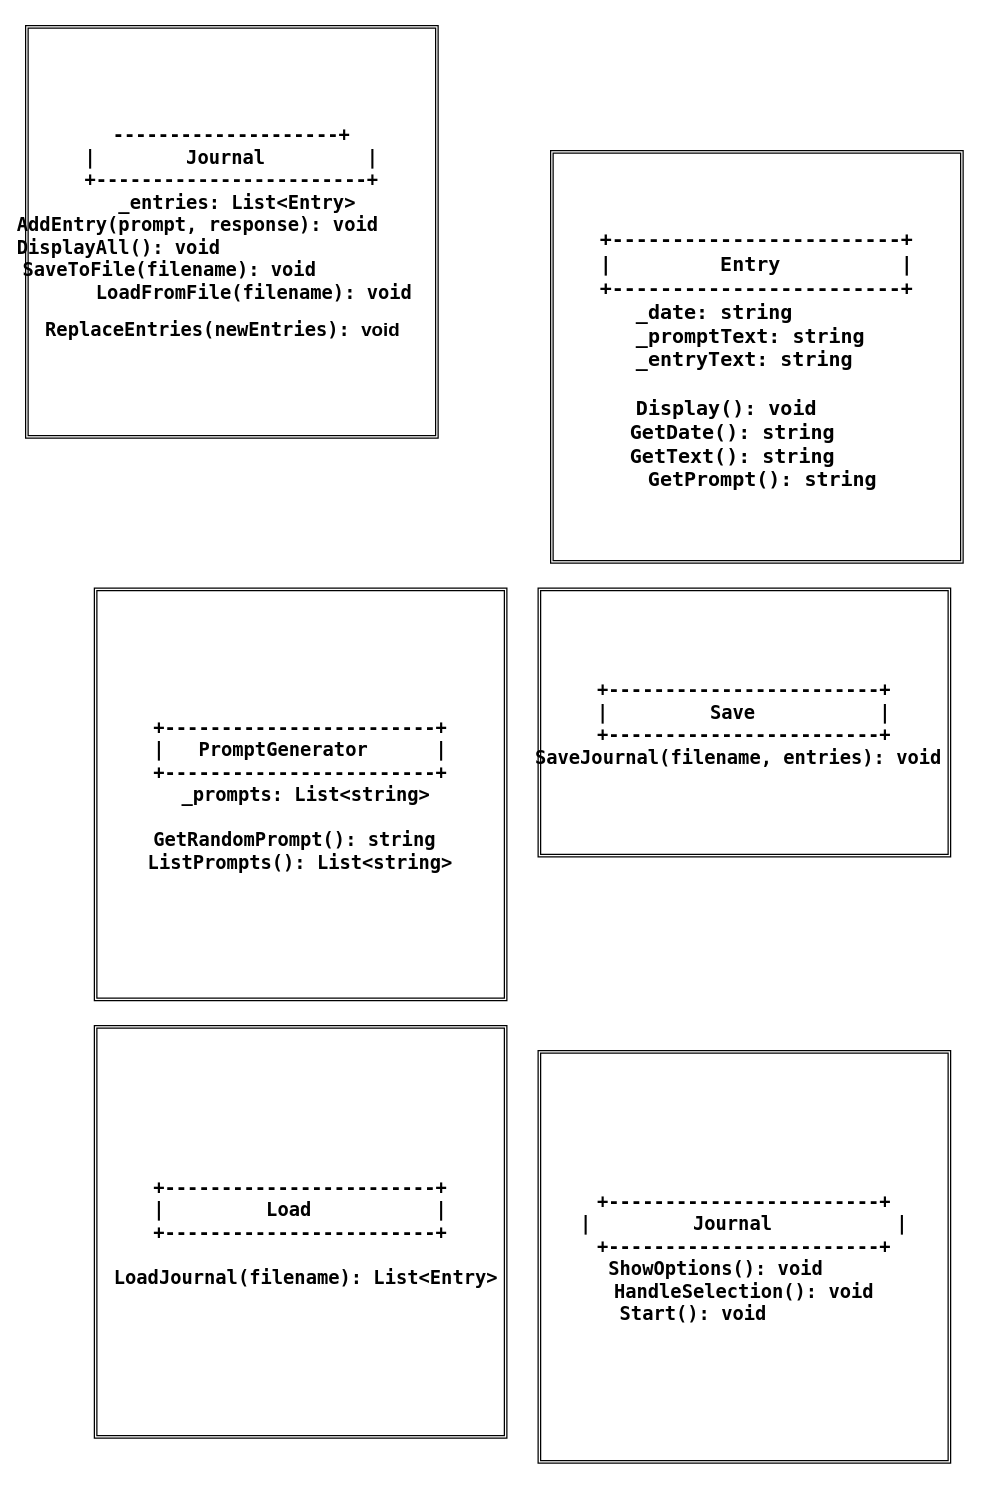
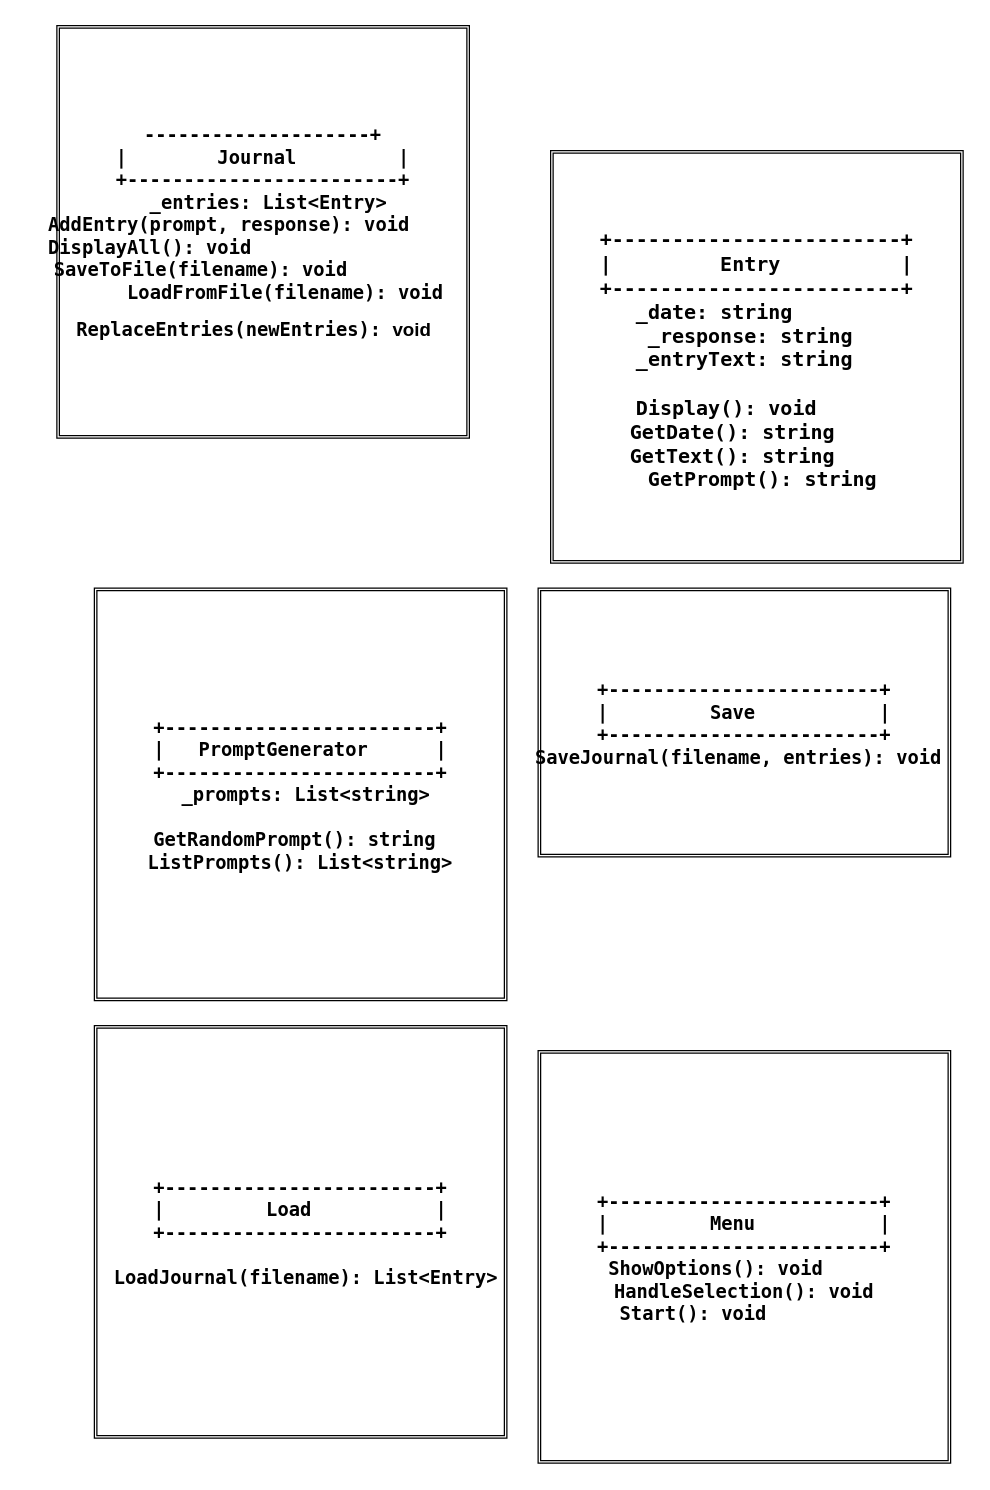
(232, 232) -> (263, 232)
(757, 357) -> (757, 357)
(744, 1257) -> (744, 1257)
